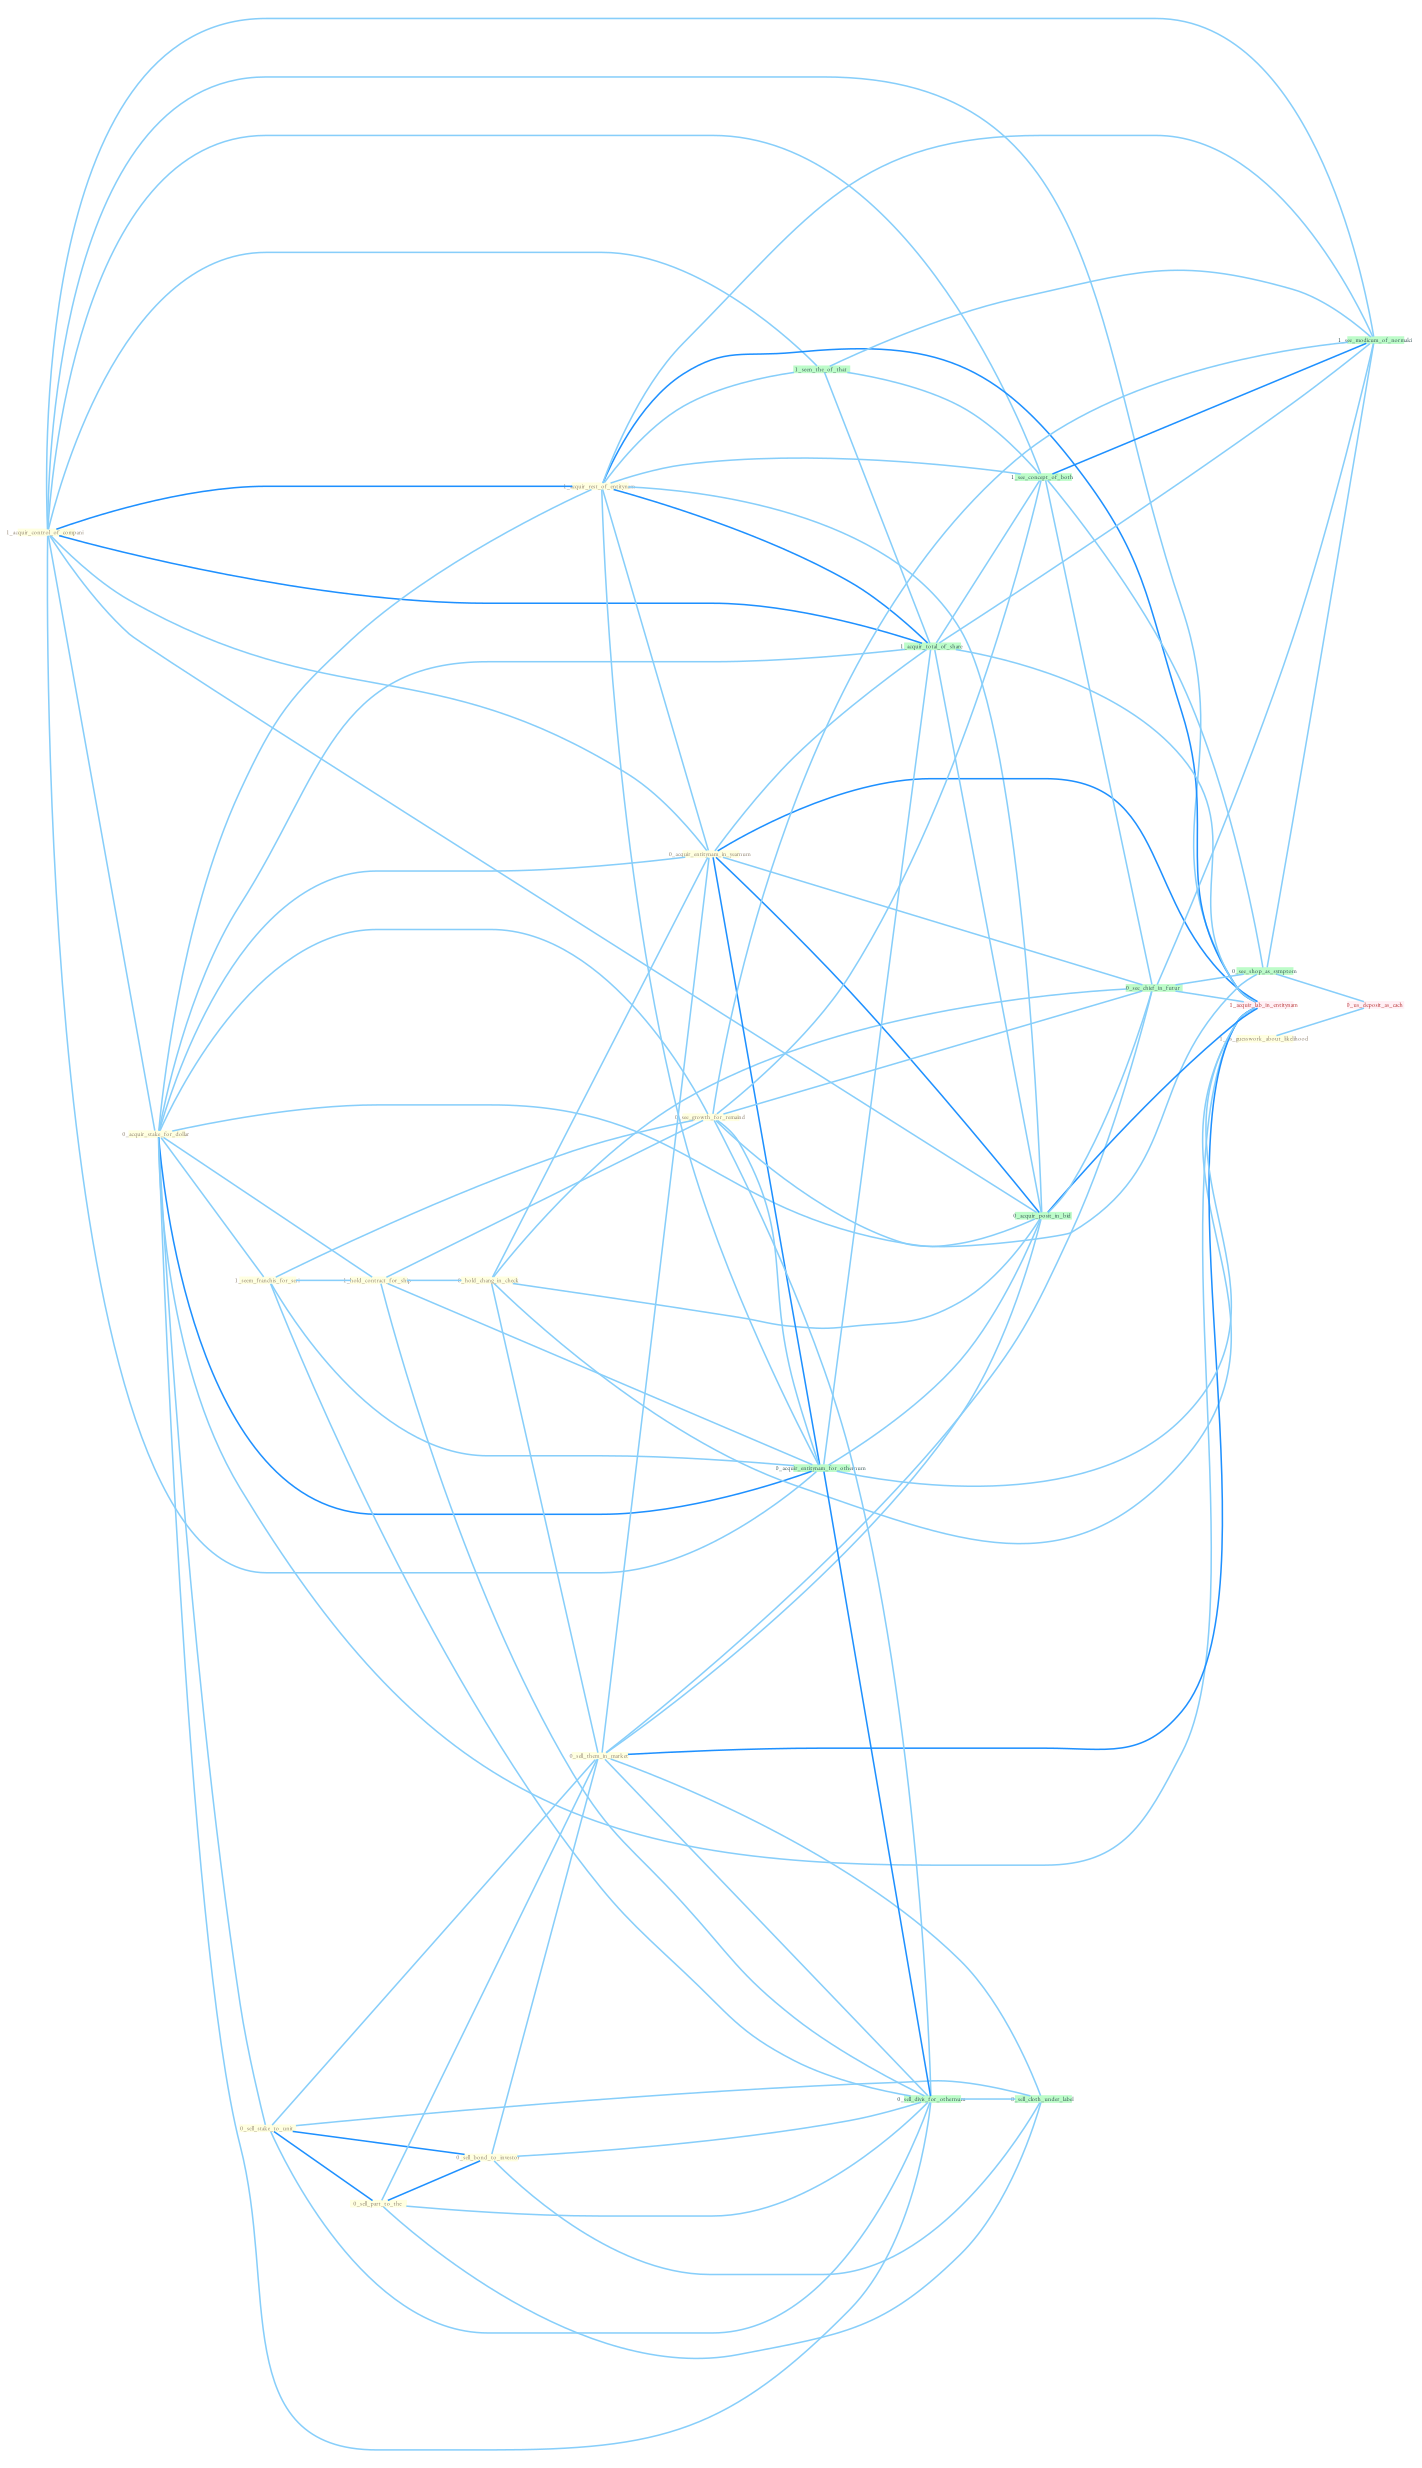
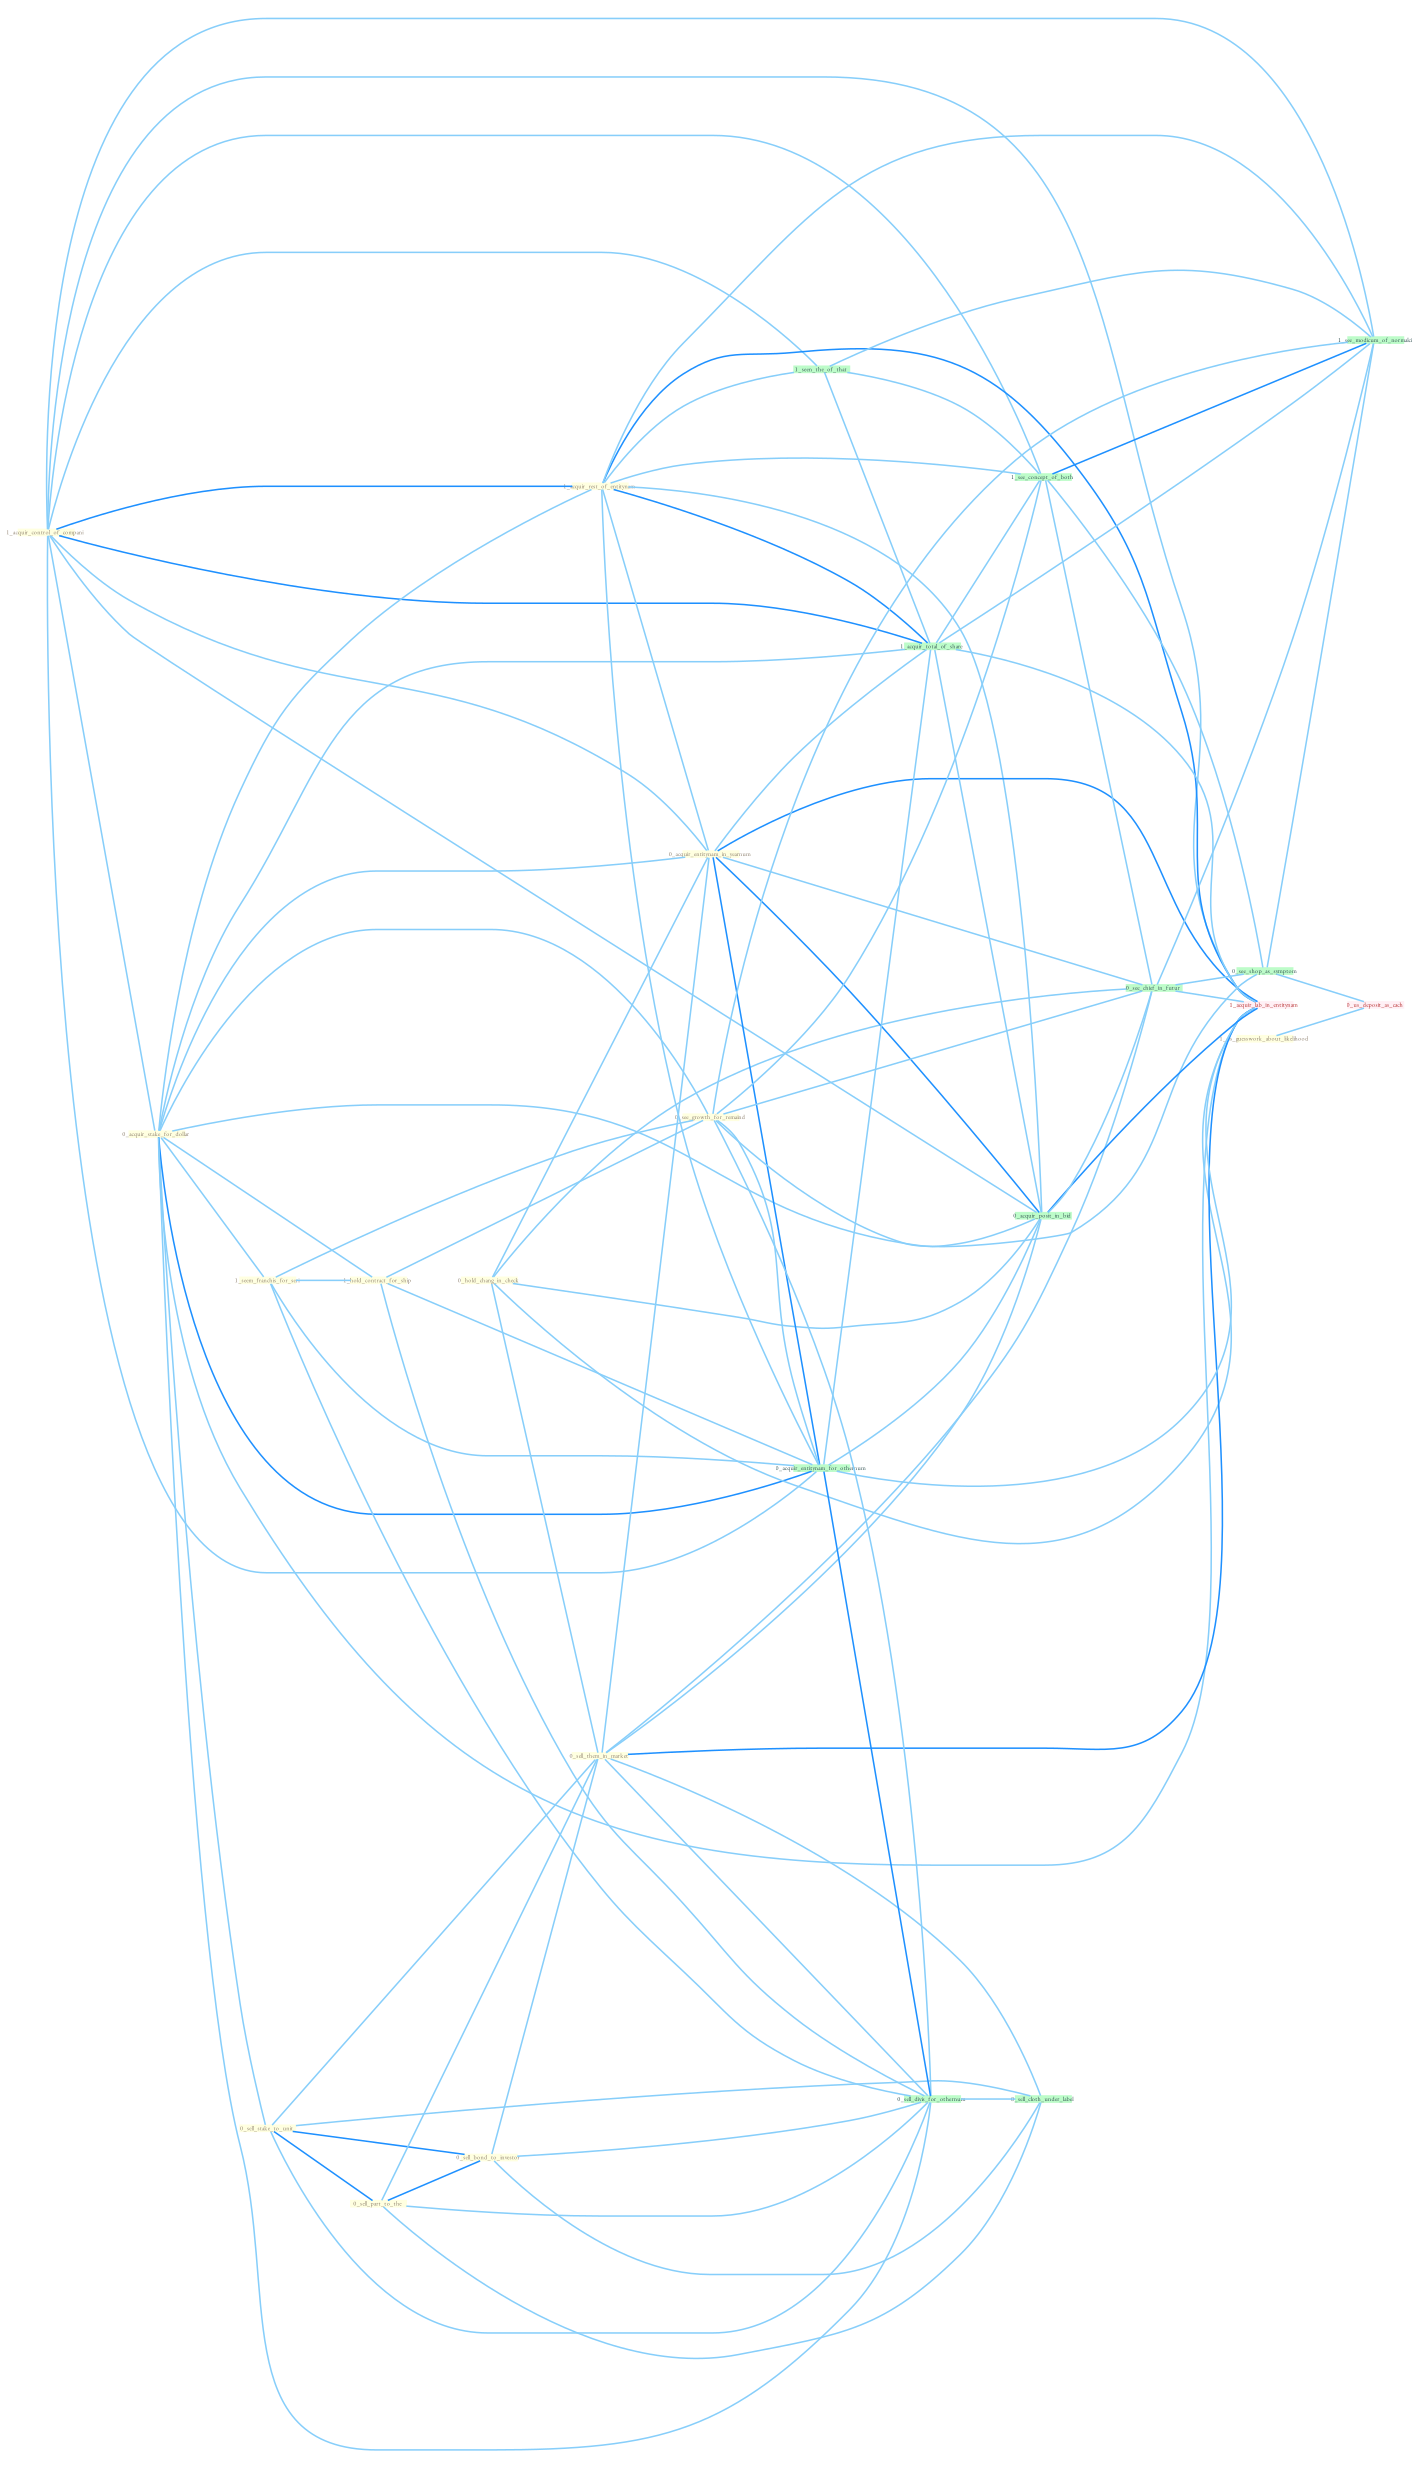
(434, 1280) -> none
